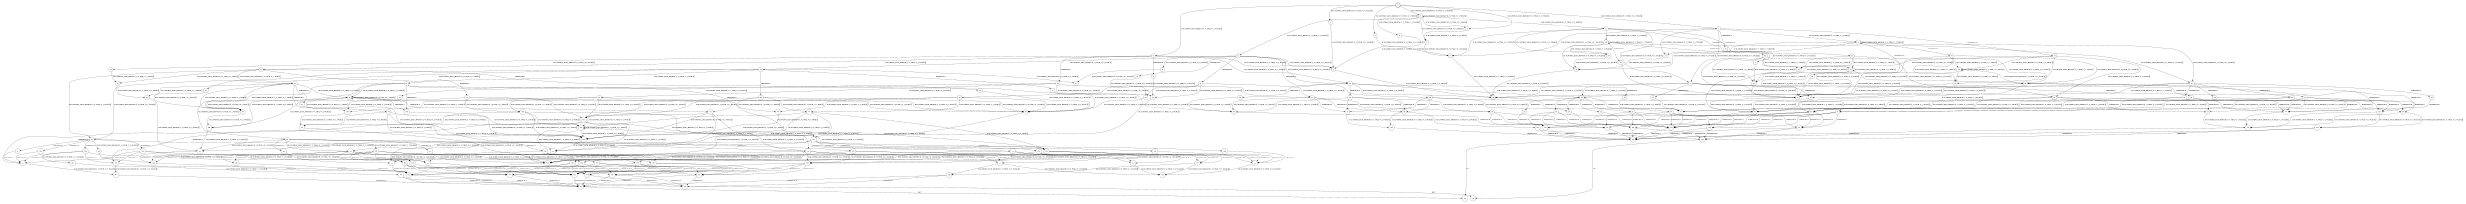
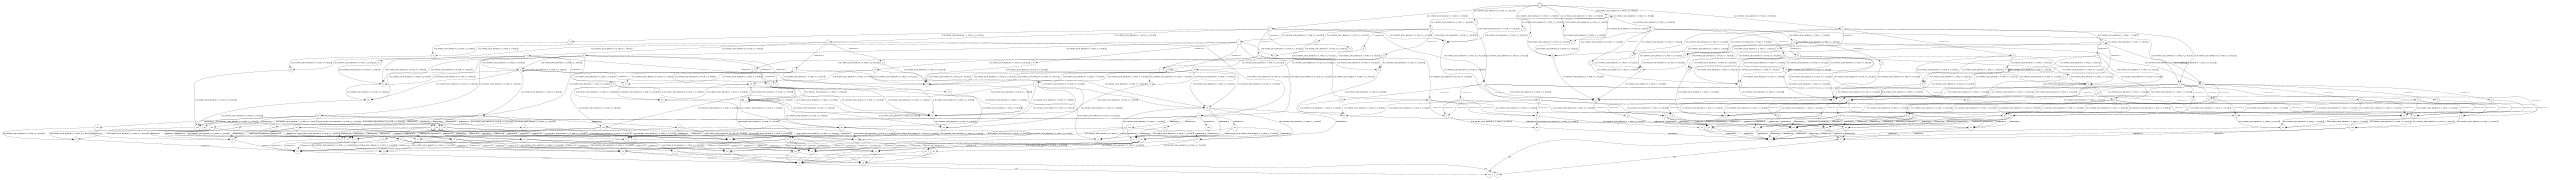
(1337, 85) -> (1508, 98)
(390, 101) -> (650, 72)
none -> (1755, 120)
